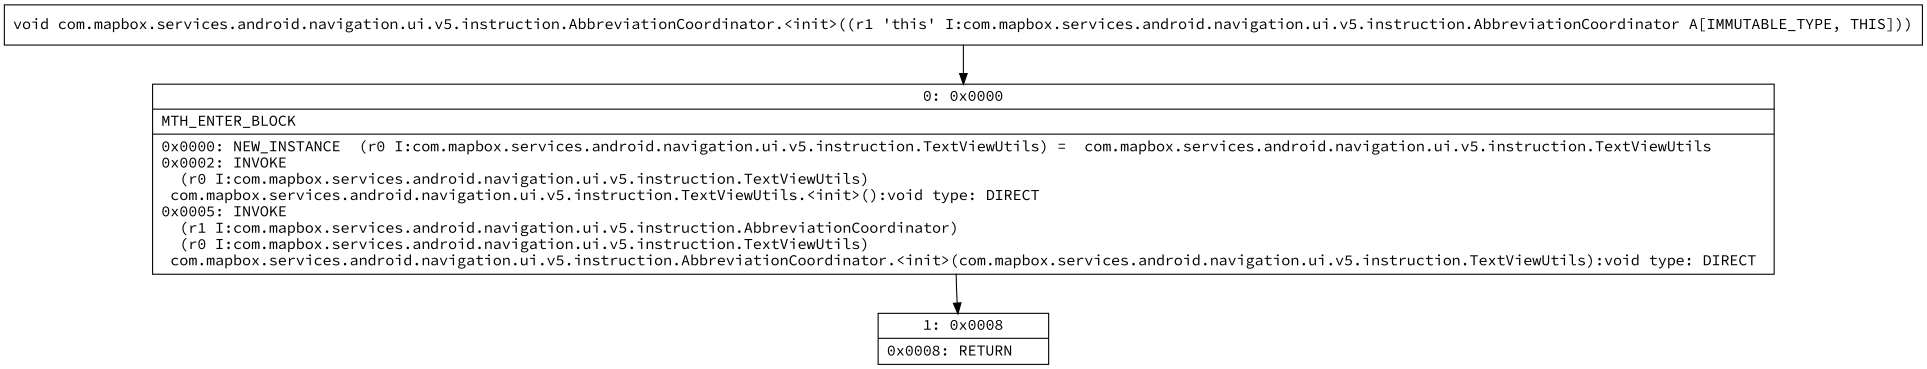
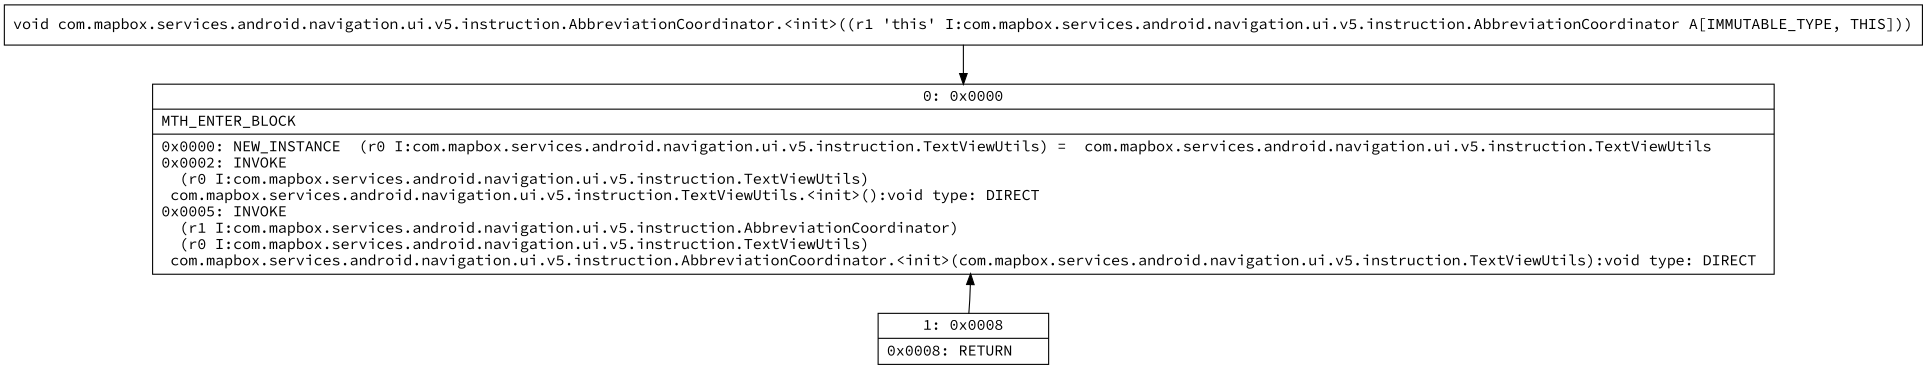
(957, 288) -> (970, 299)
